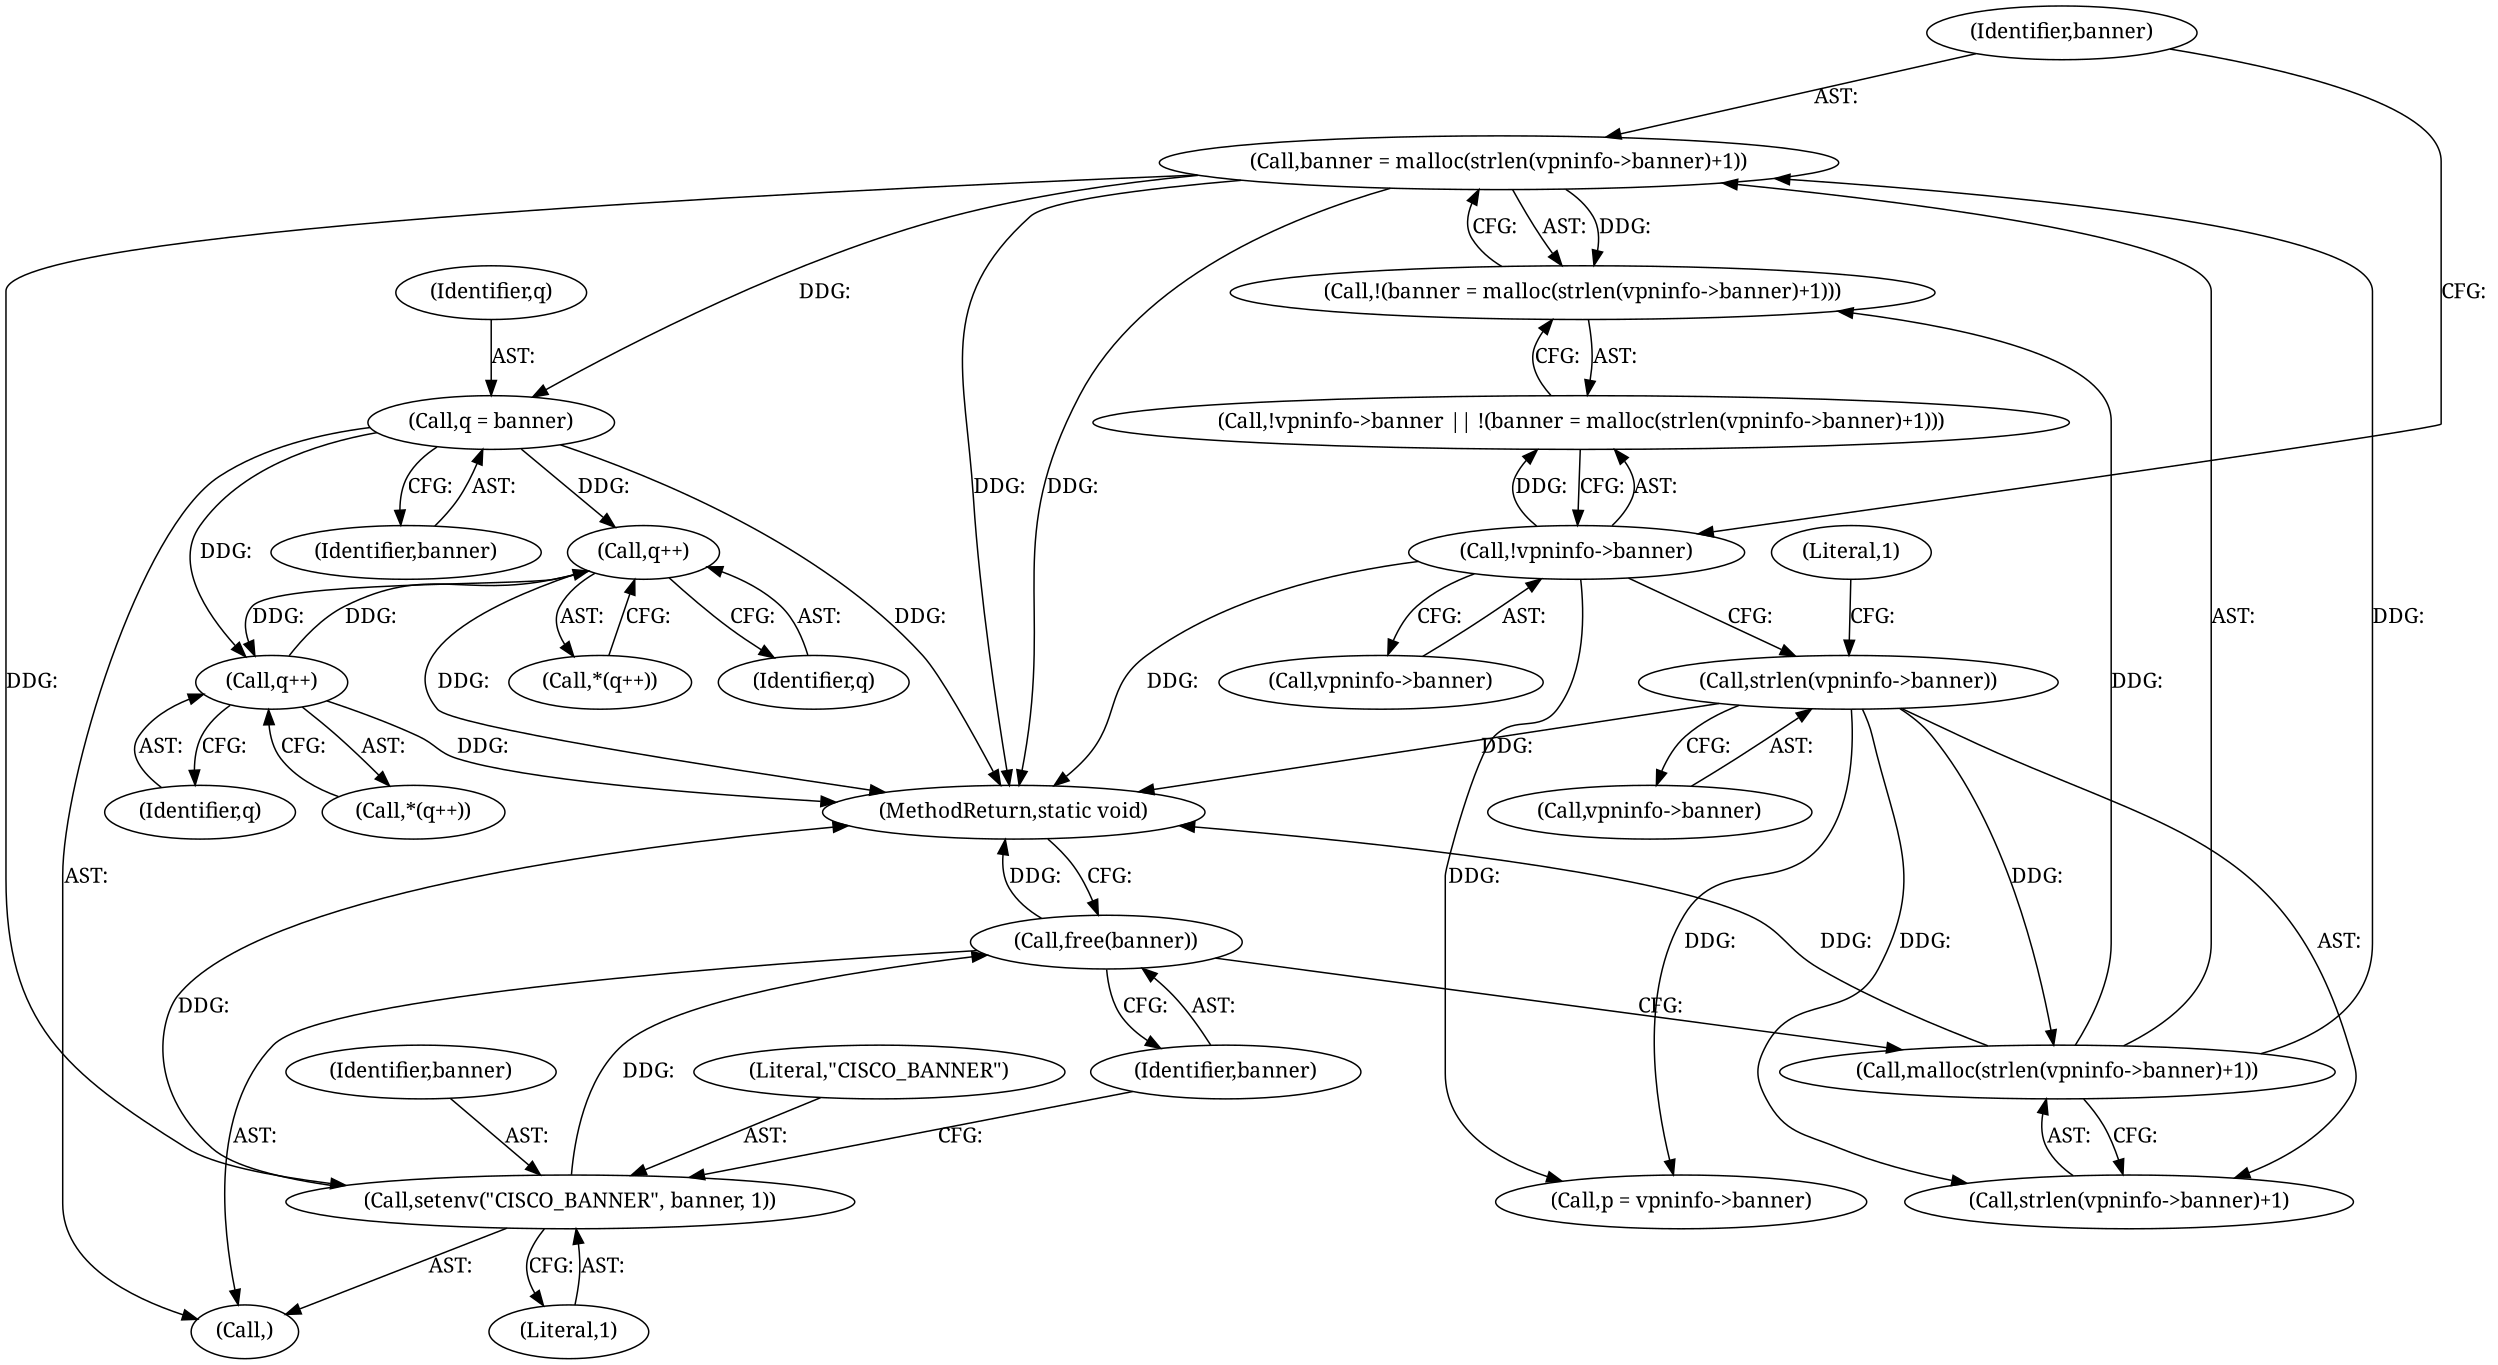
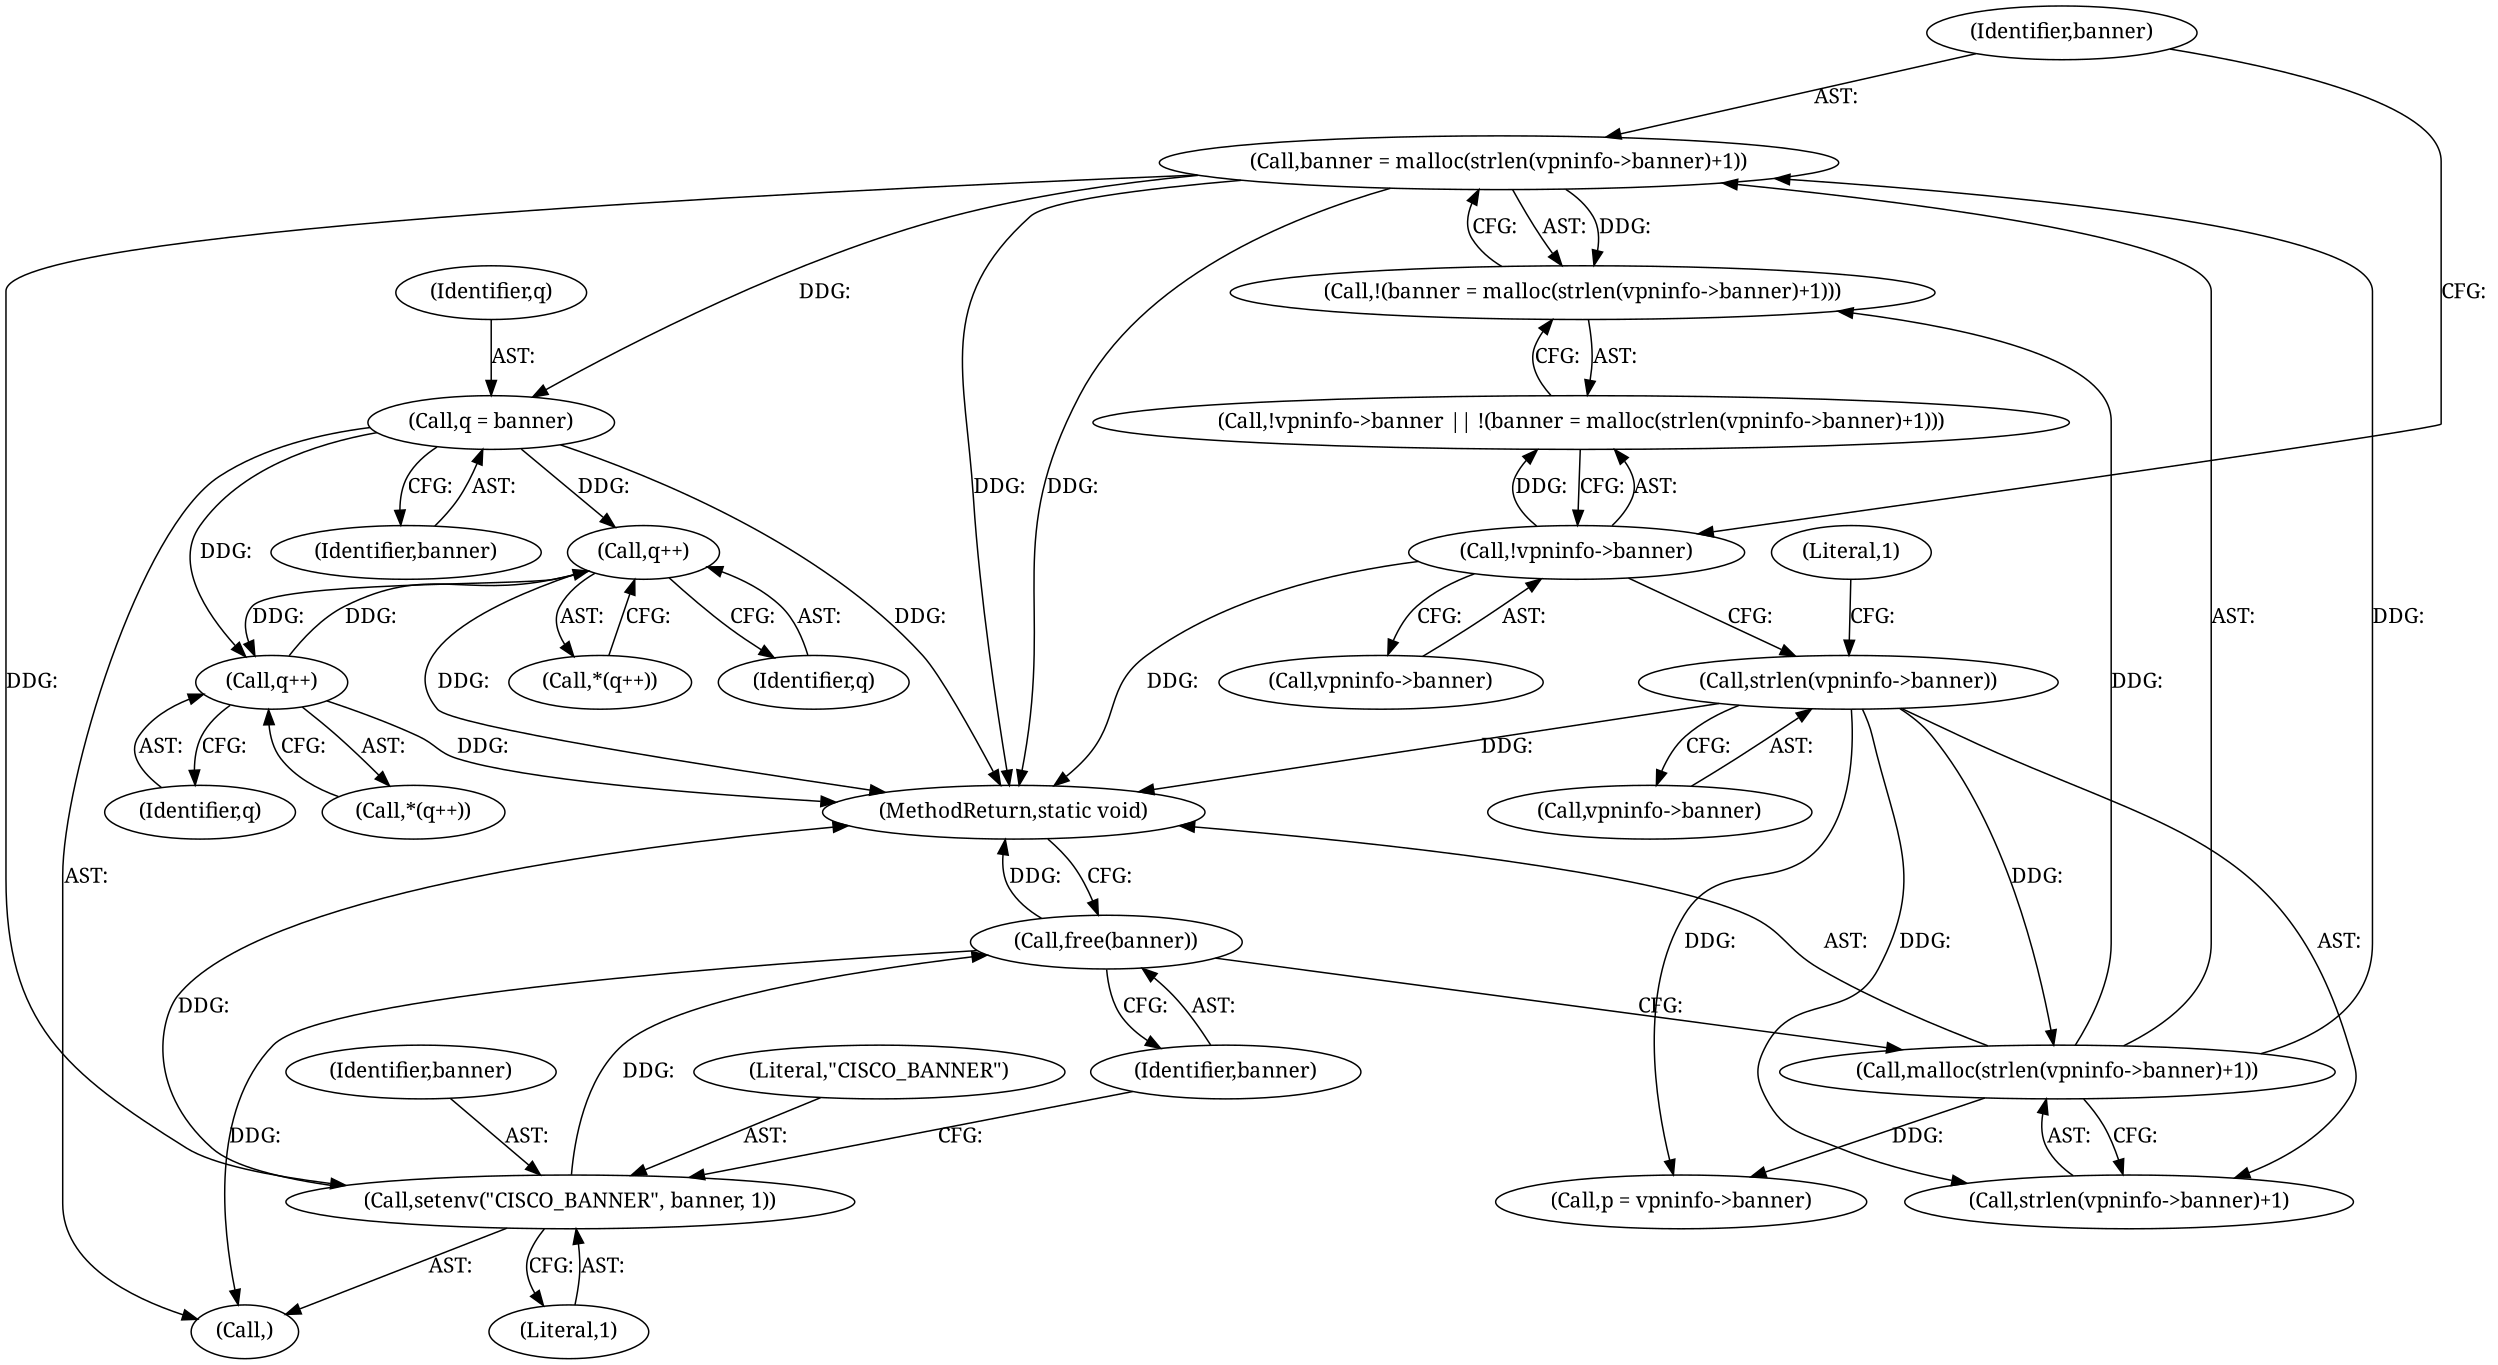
(1445, 875) -> (1875, 1135)
(1849, 942) -> (1849, 942)
(258, 1137) -> (258, 1137)
